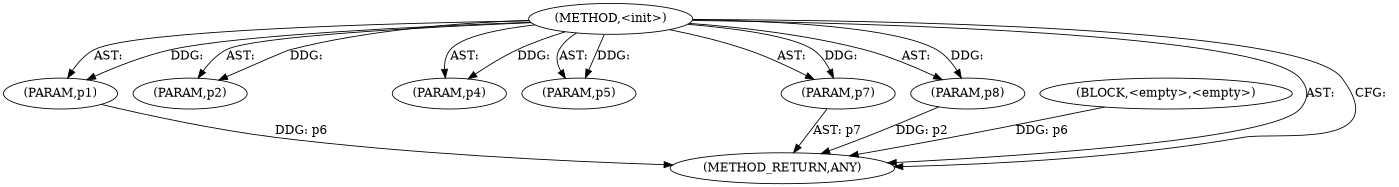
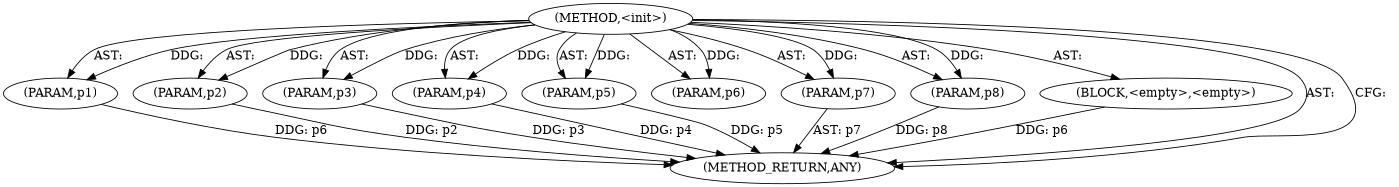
none -> (934, 42)
none -> (320, 94)
none -> (709, 94)
none -> (689, 120)
none -> (604, 129)
(922, 131) -> (922, 131)
none -> (450, 143)
